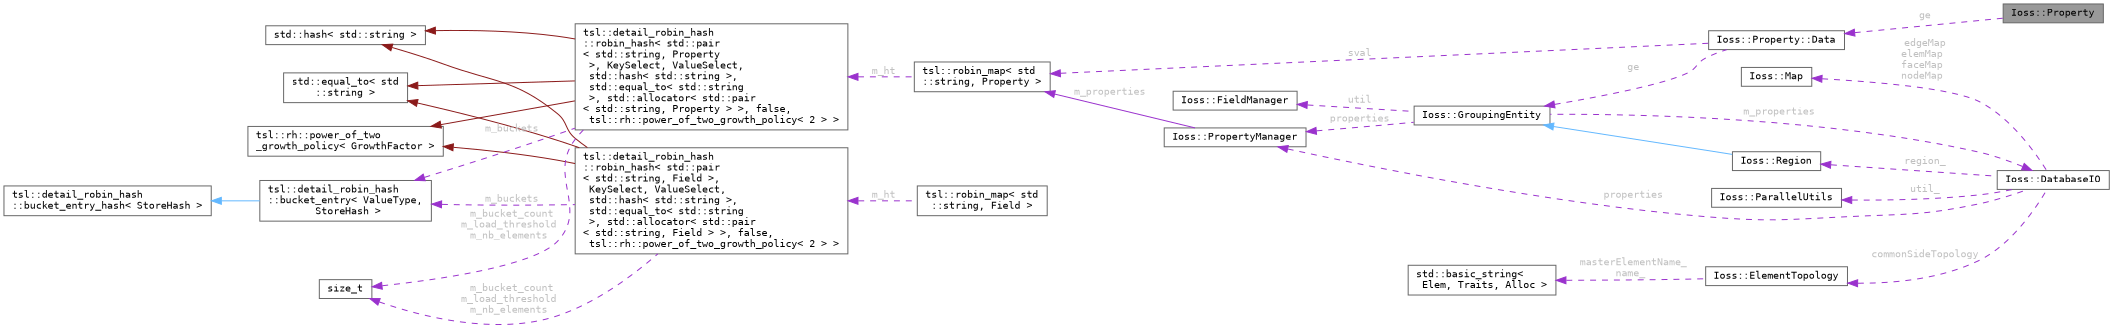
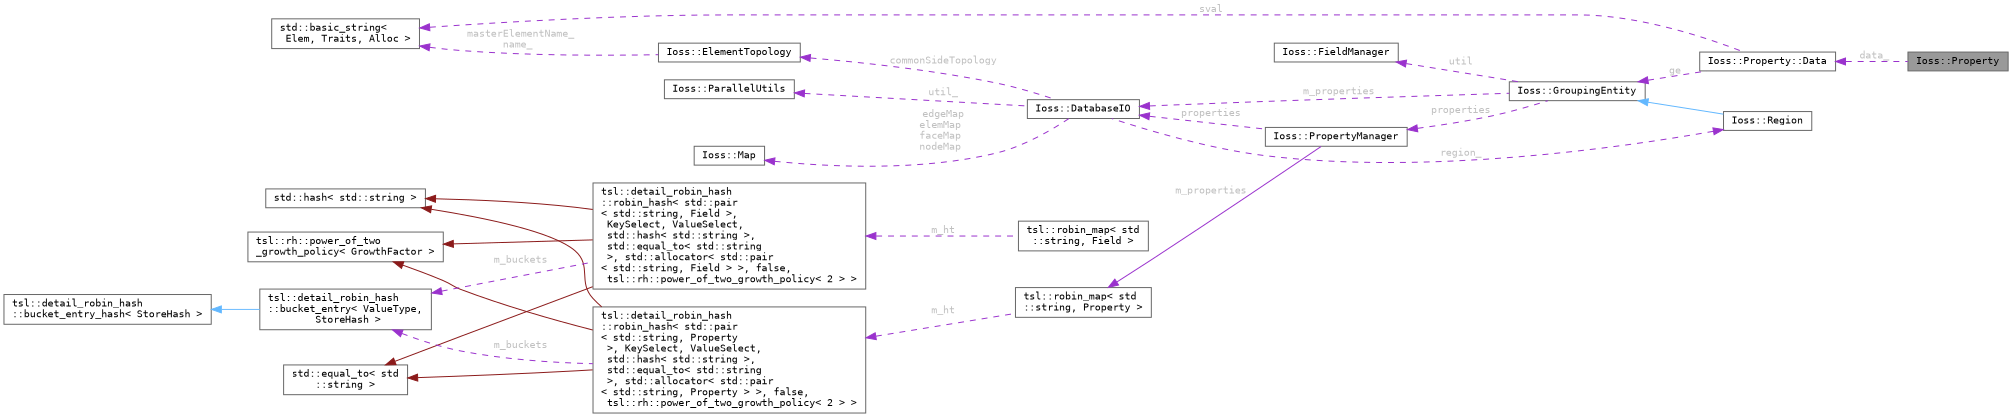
(1922, 16) -> (1872, 56)
(1384, 58) -> (1089, 15)
(1657, 212) -> (1207, 123)
(346, 289) -> none
